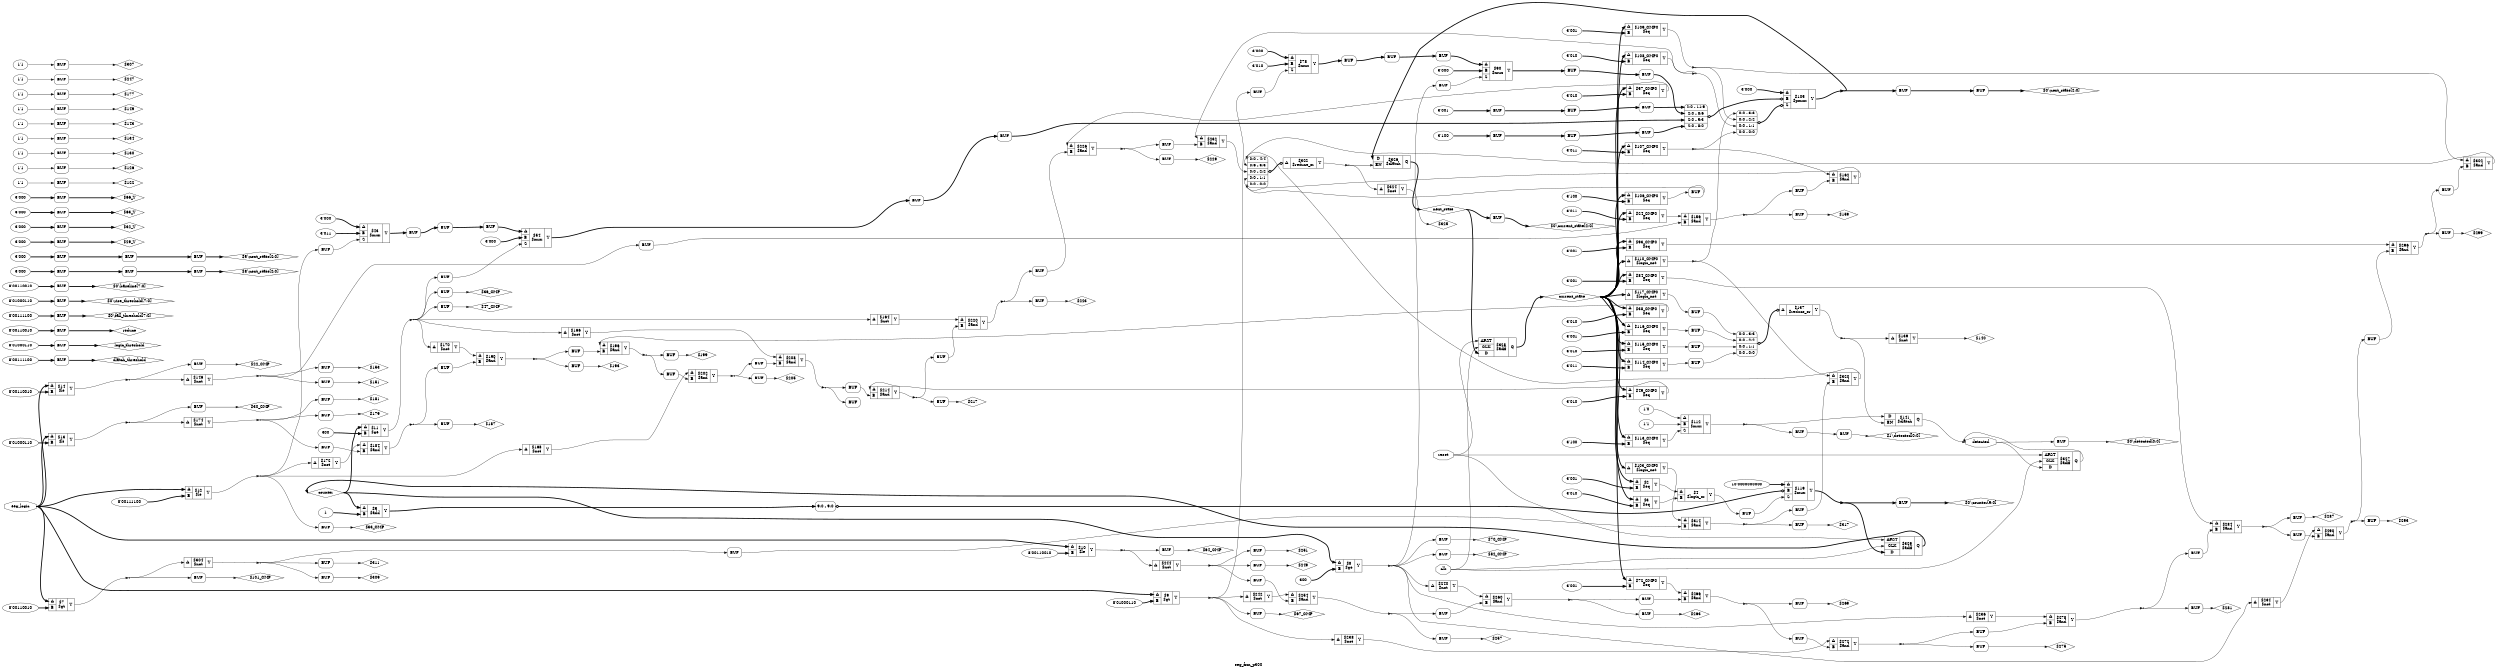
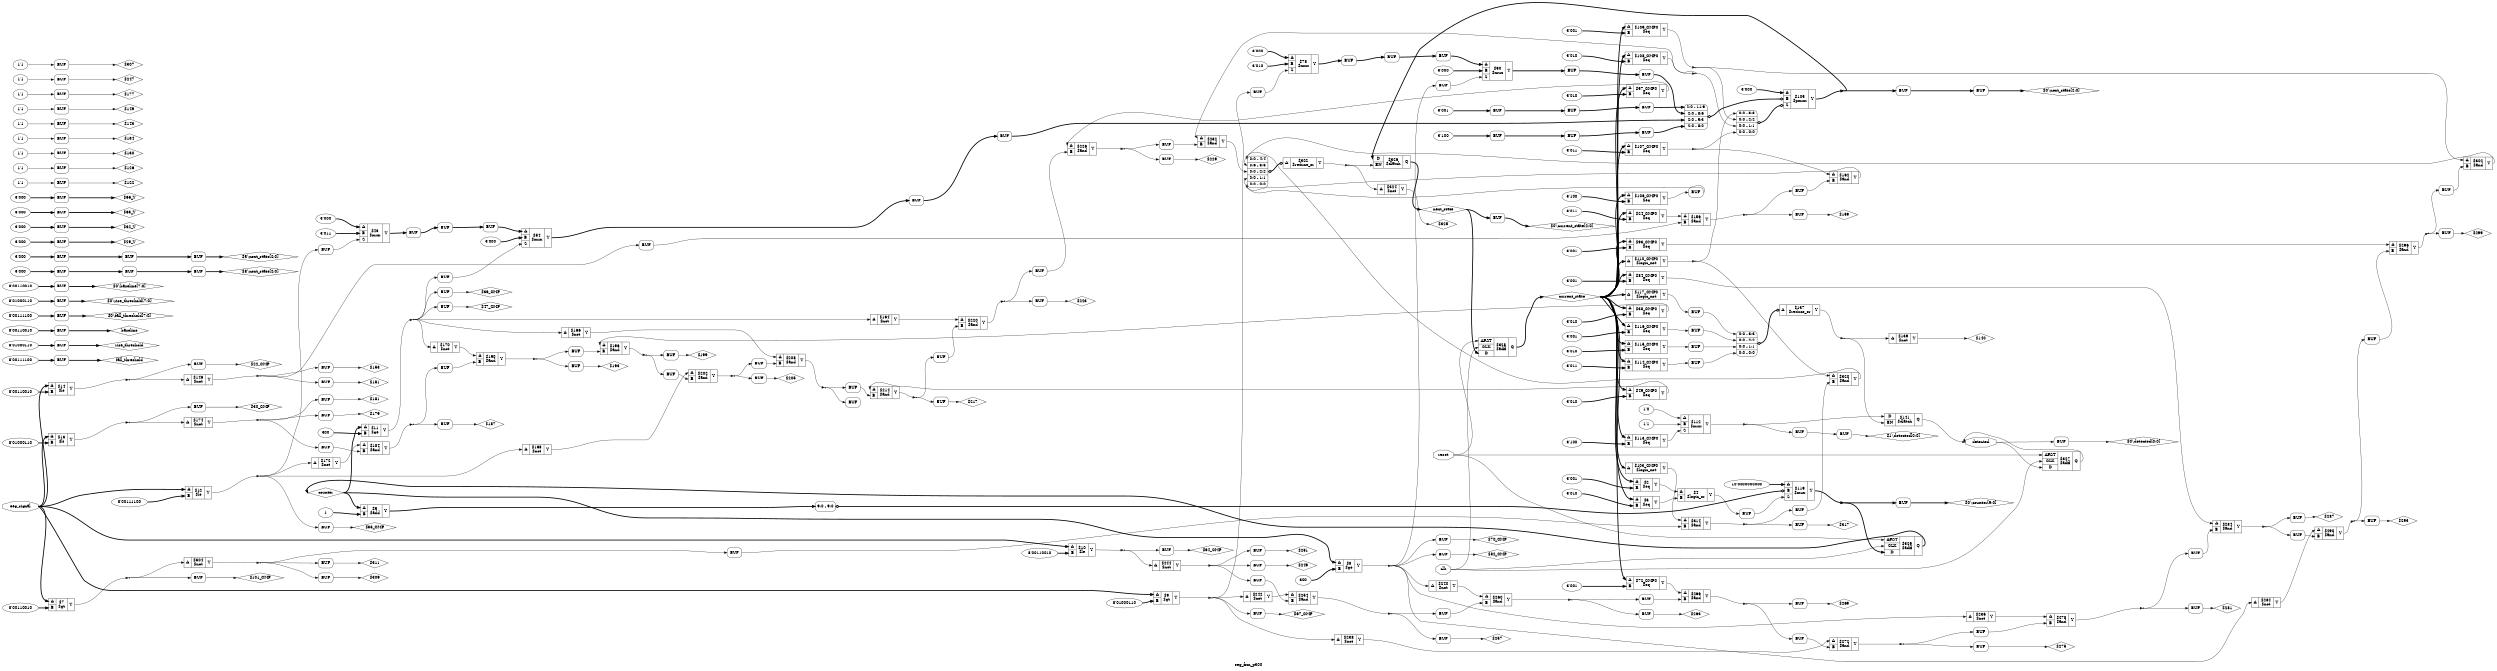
(129, 331) -> (129, 331)
(129, 346) -> (129, 346)
(129, 360) -> (129, 360)
(20, 506) -> (20, 506)
